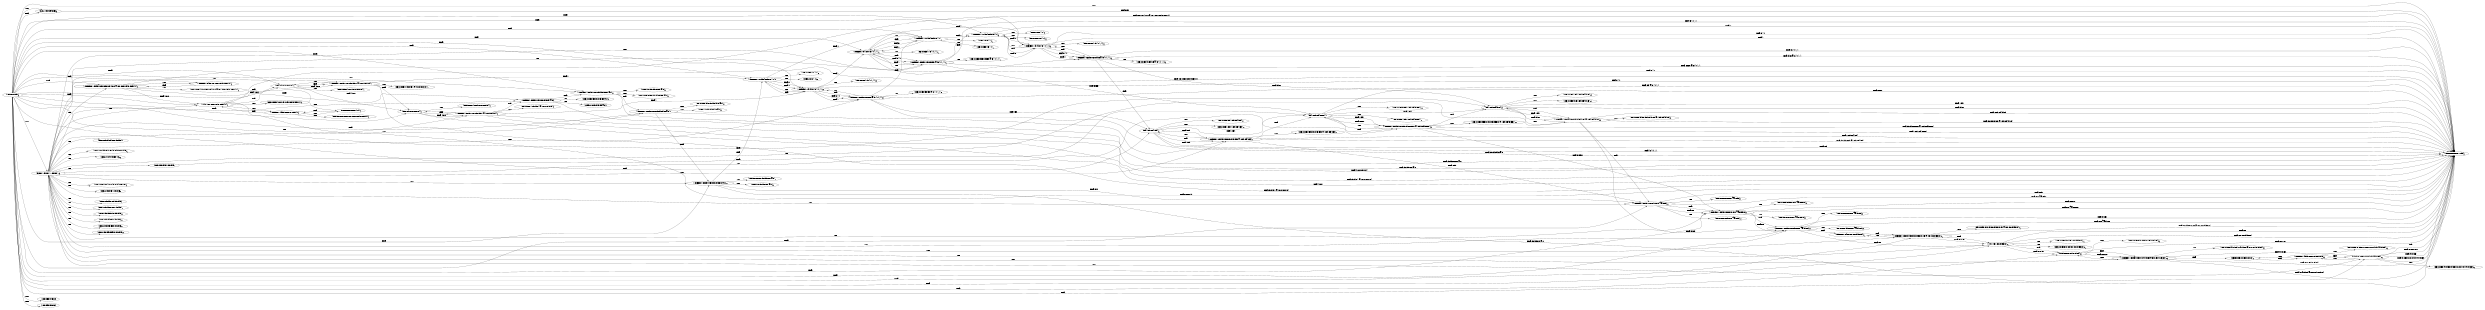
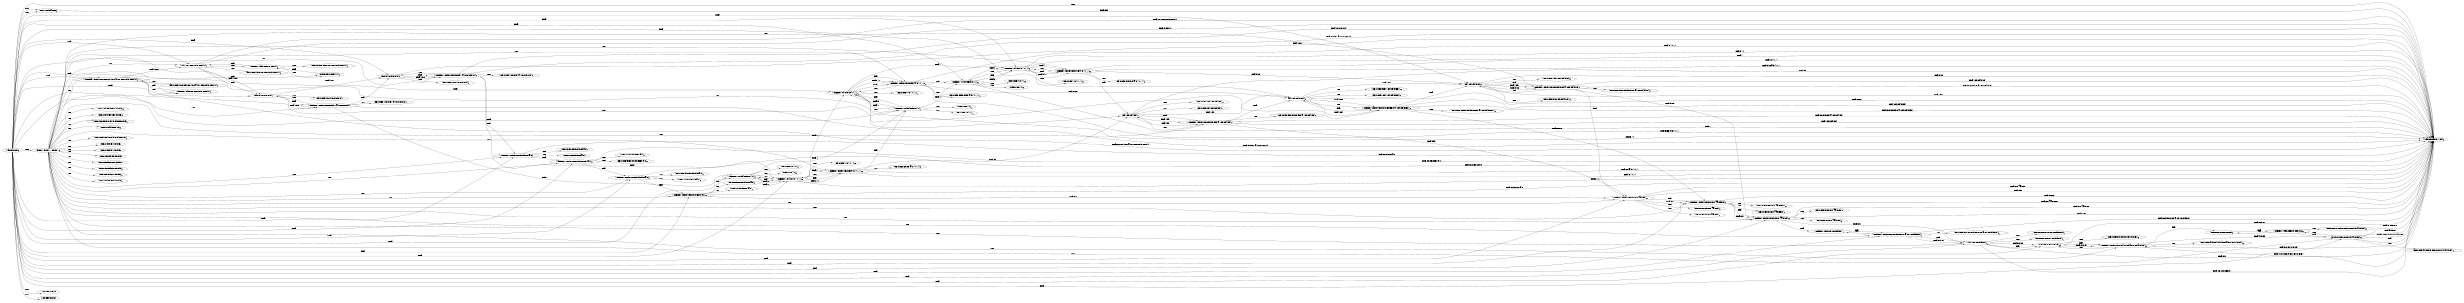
(748, 160) -> (610, 30)
